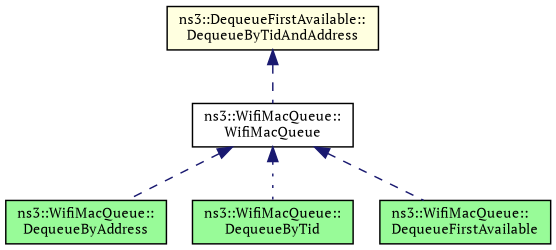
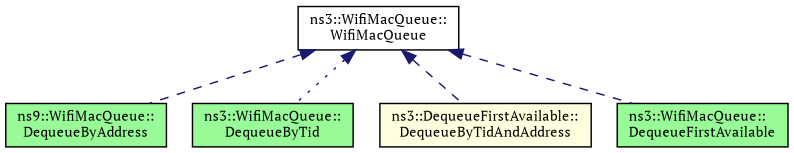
(273, 84) -> (438, 82)
(86, 222) -> (86, 125)
